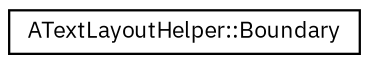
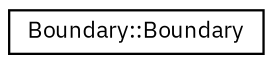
(184, 32) -> (136, 32)
